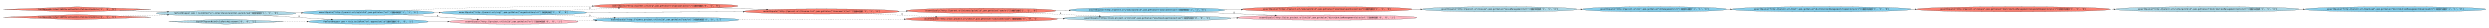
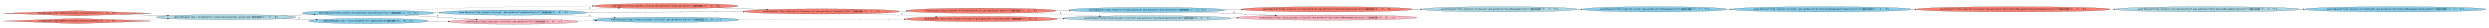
(226, 22) -> none
